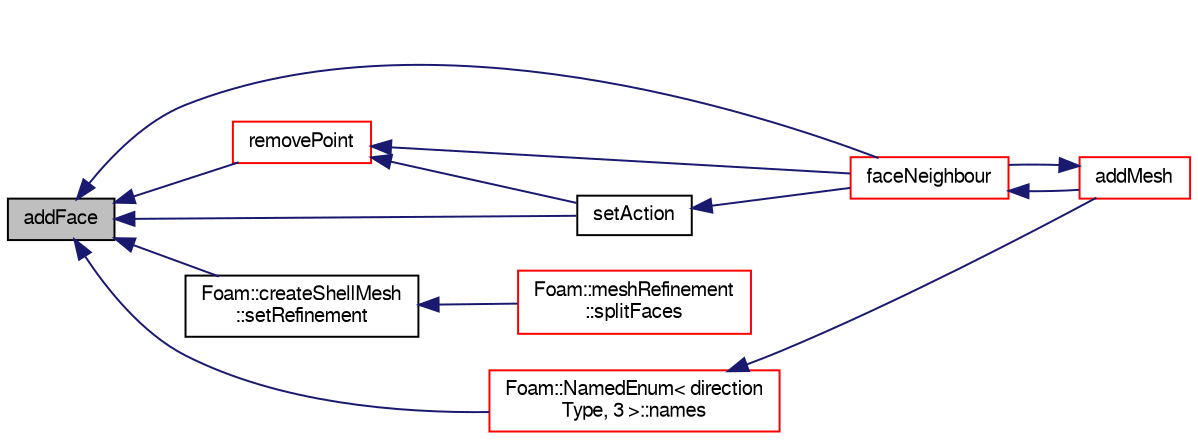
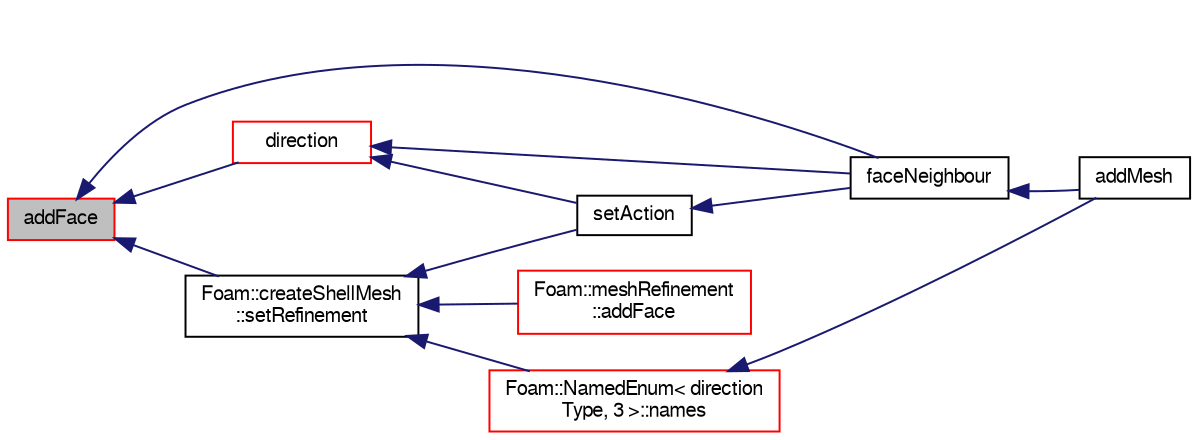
(302, 142) -> (302, 142)
(1034, 165) -> none
(930, 178) -> (930, 178)
(1135, 178) -> (1135, 178)
(356, 217) -> (501, 250)
(61, 219) -> (61, 219)
(635, 302) -> (635, 302)
(264, 386) -> (478, 356)
